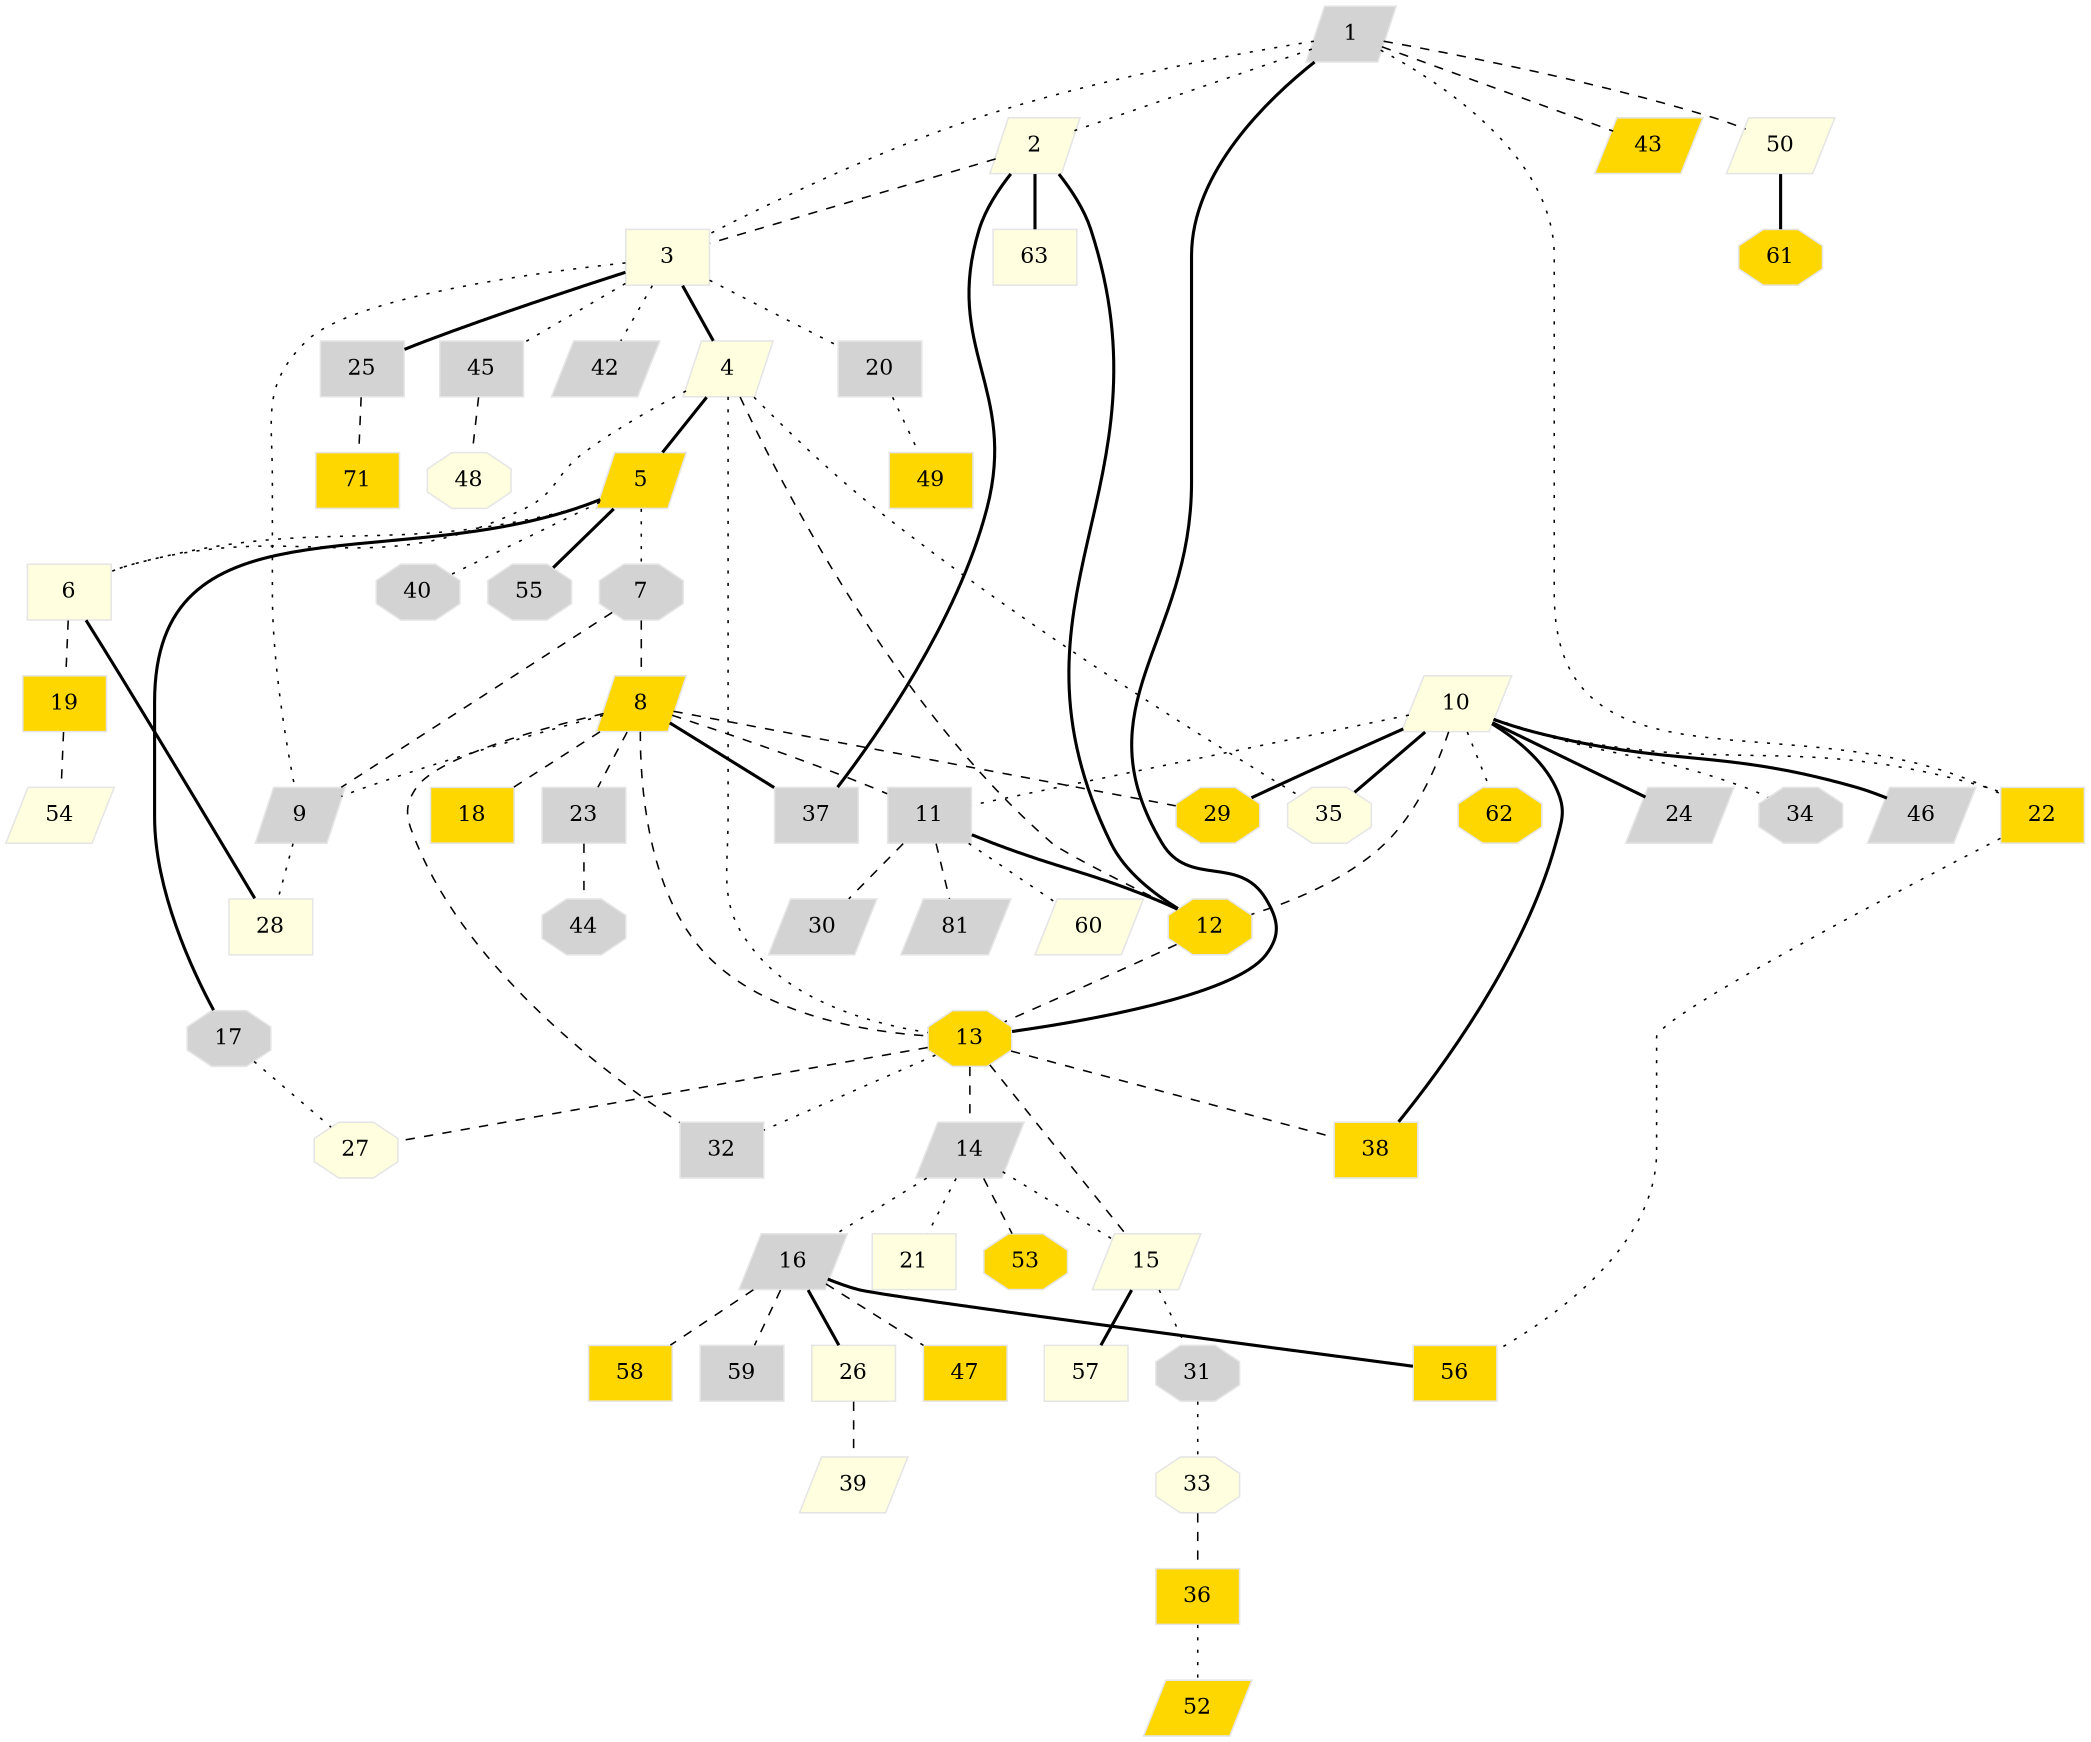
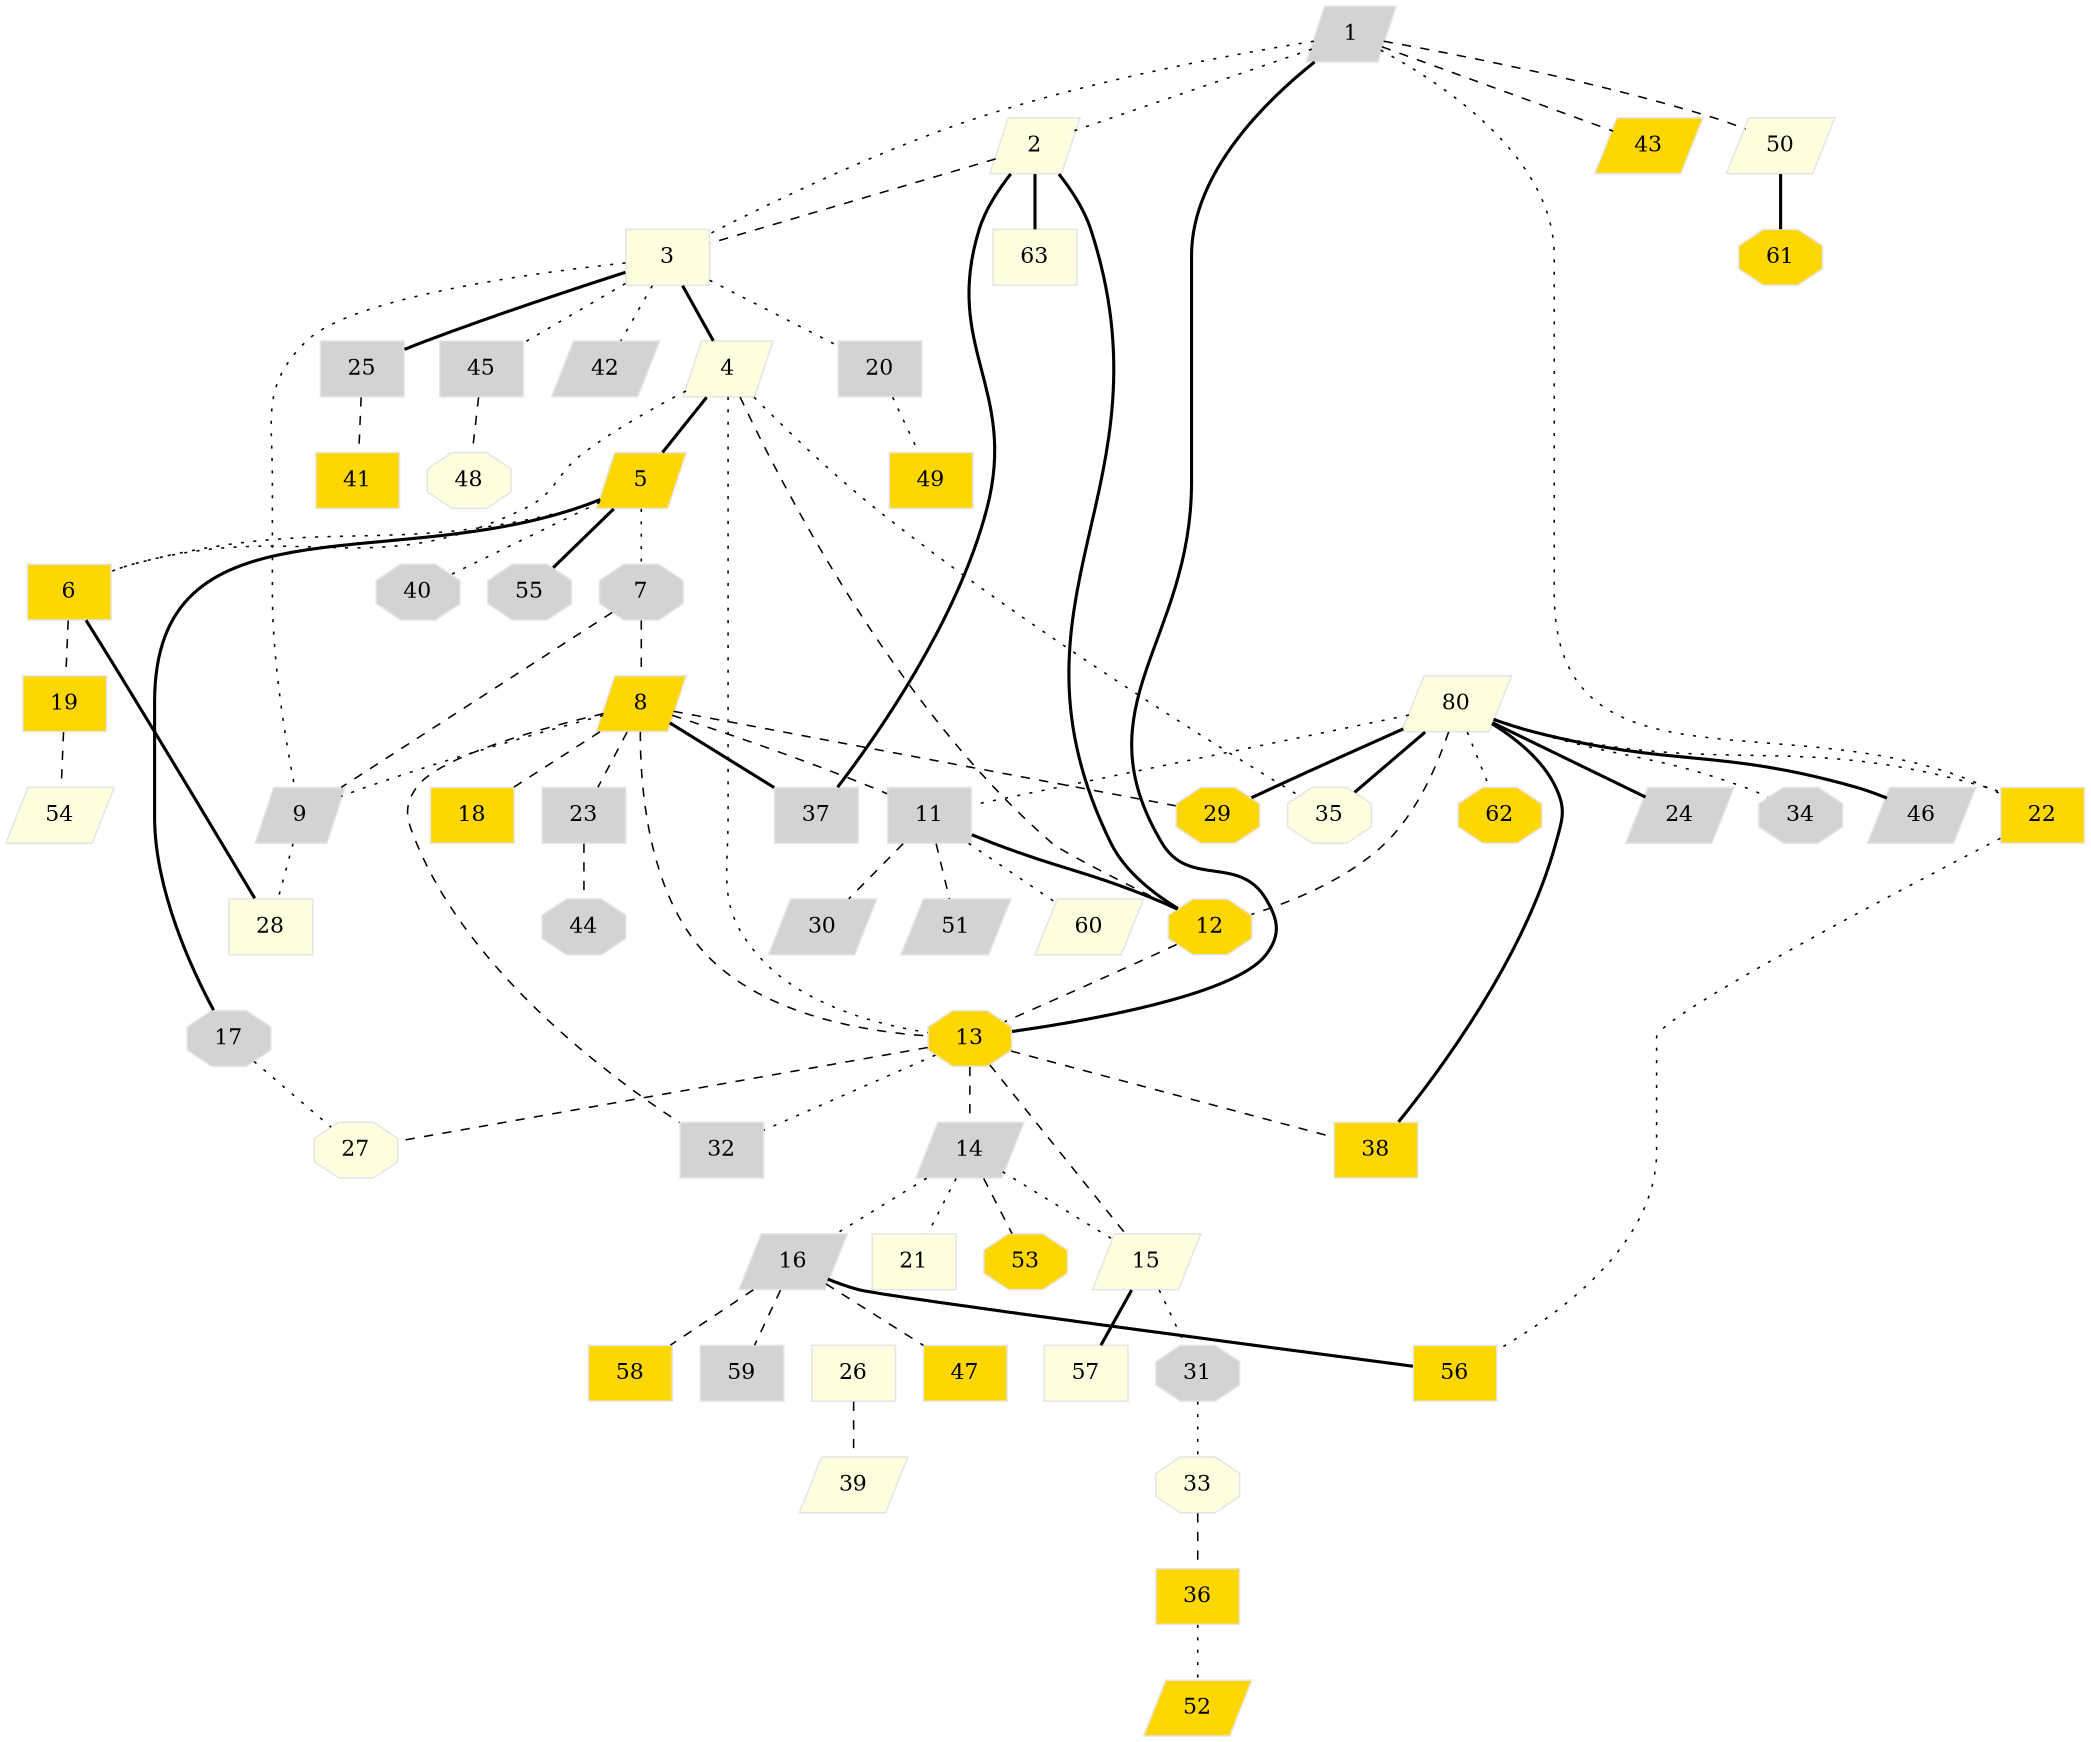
(358, 480) -> (358, 480)
(69, 592) -> (69, 592)
(1457, 704) -> (1457, 704)
(956, 927) -> (956, 927)
(823, 1318) -> none
